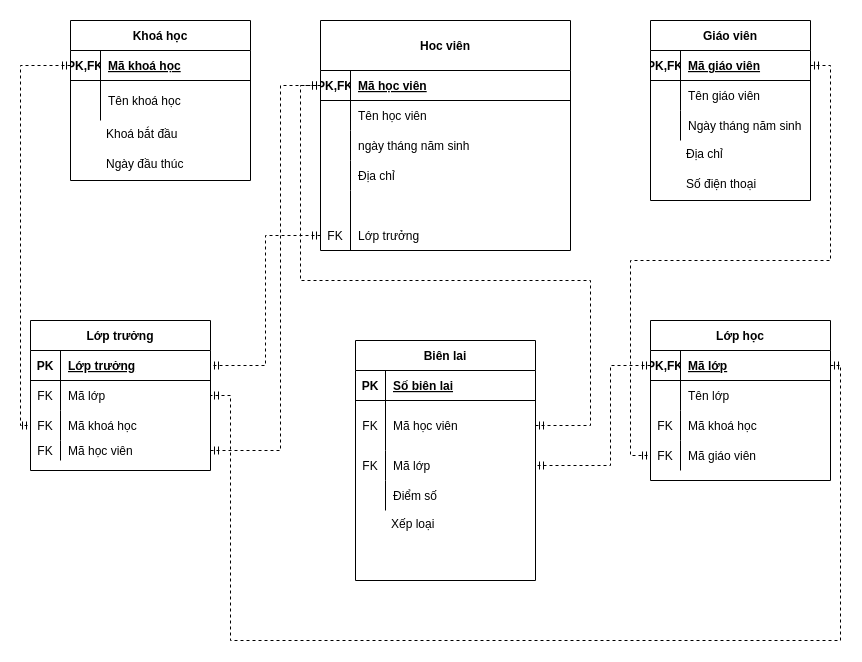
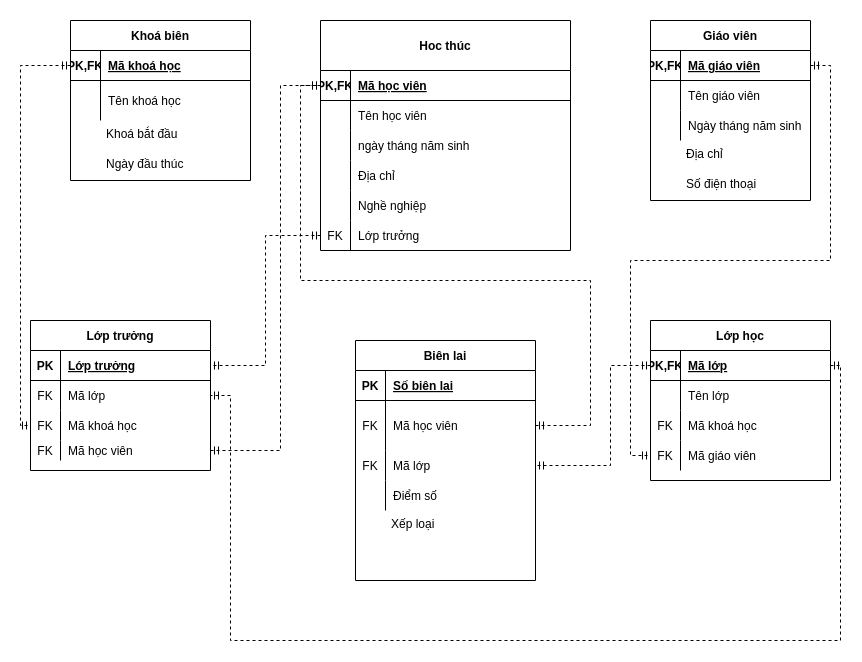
(160, 36) -> (160, 36)
(445, 46) -> (445, 46)
none -> (461, 206)
